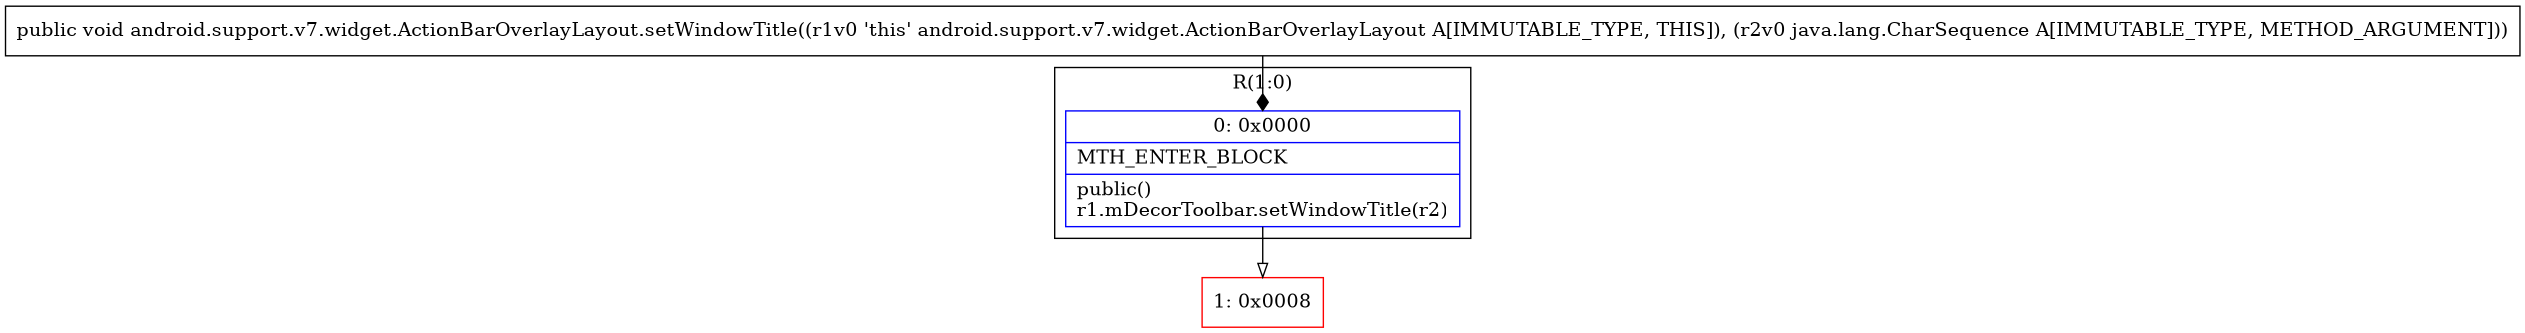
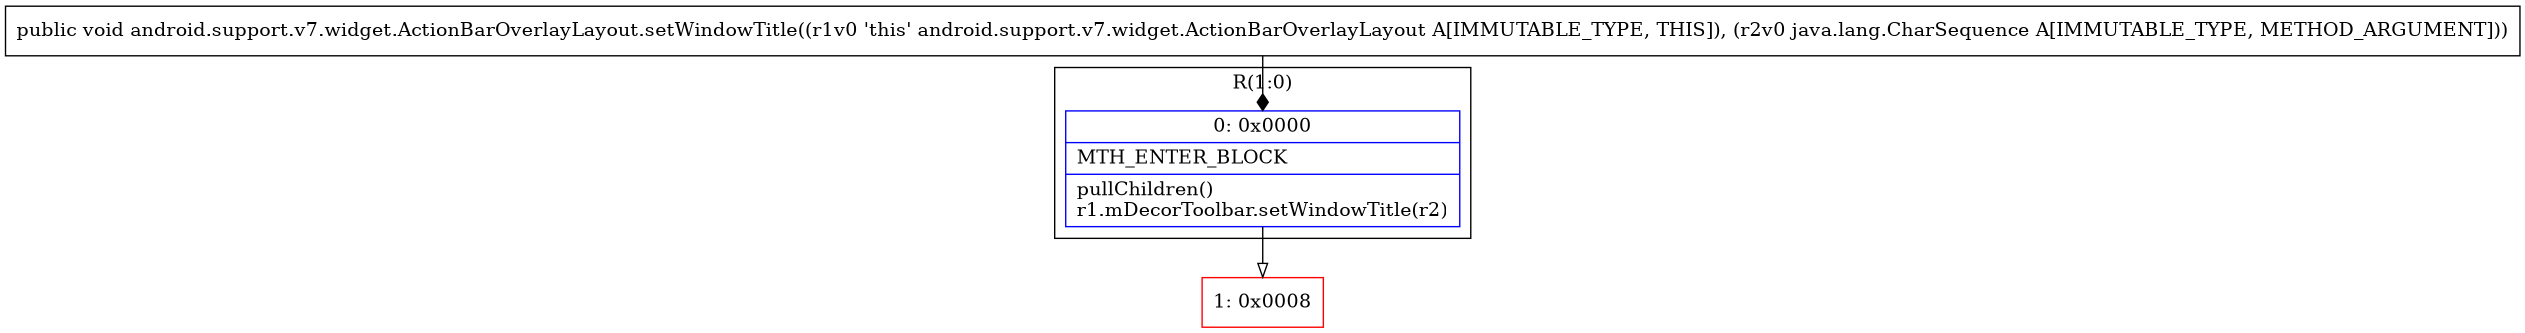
(1115, 189) -> (1146, 189)
